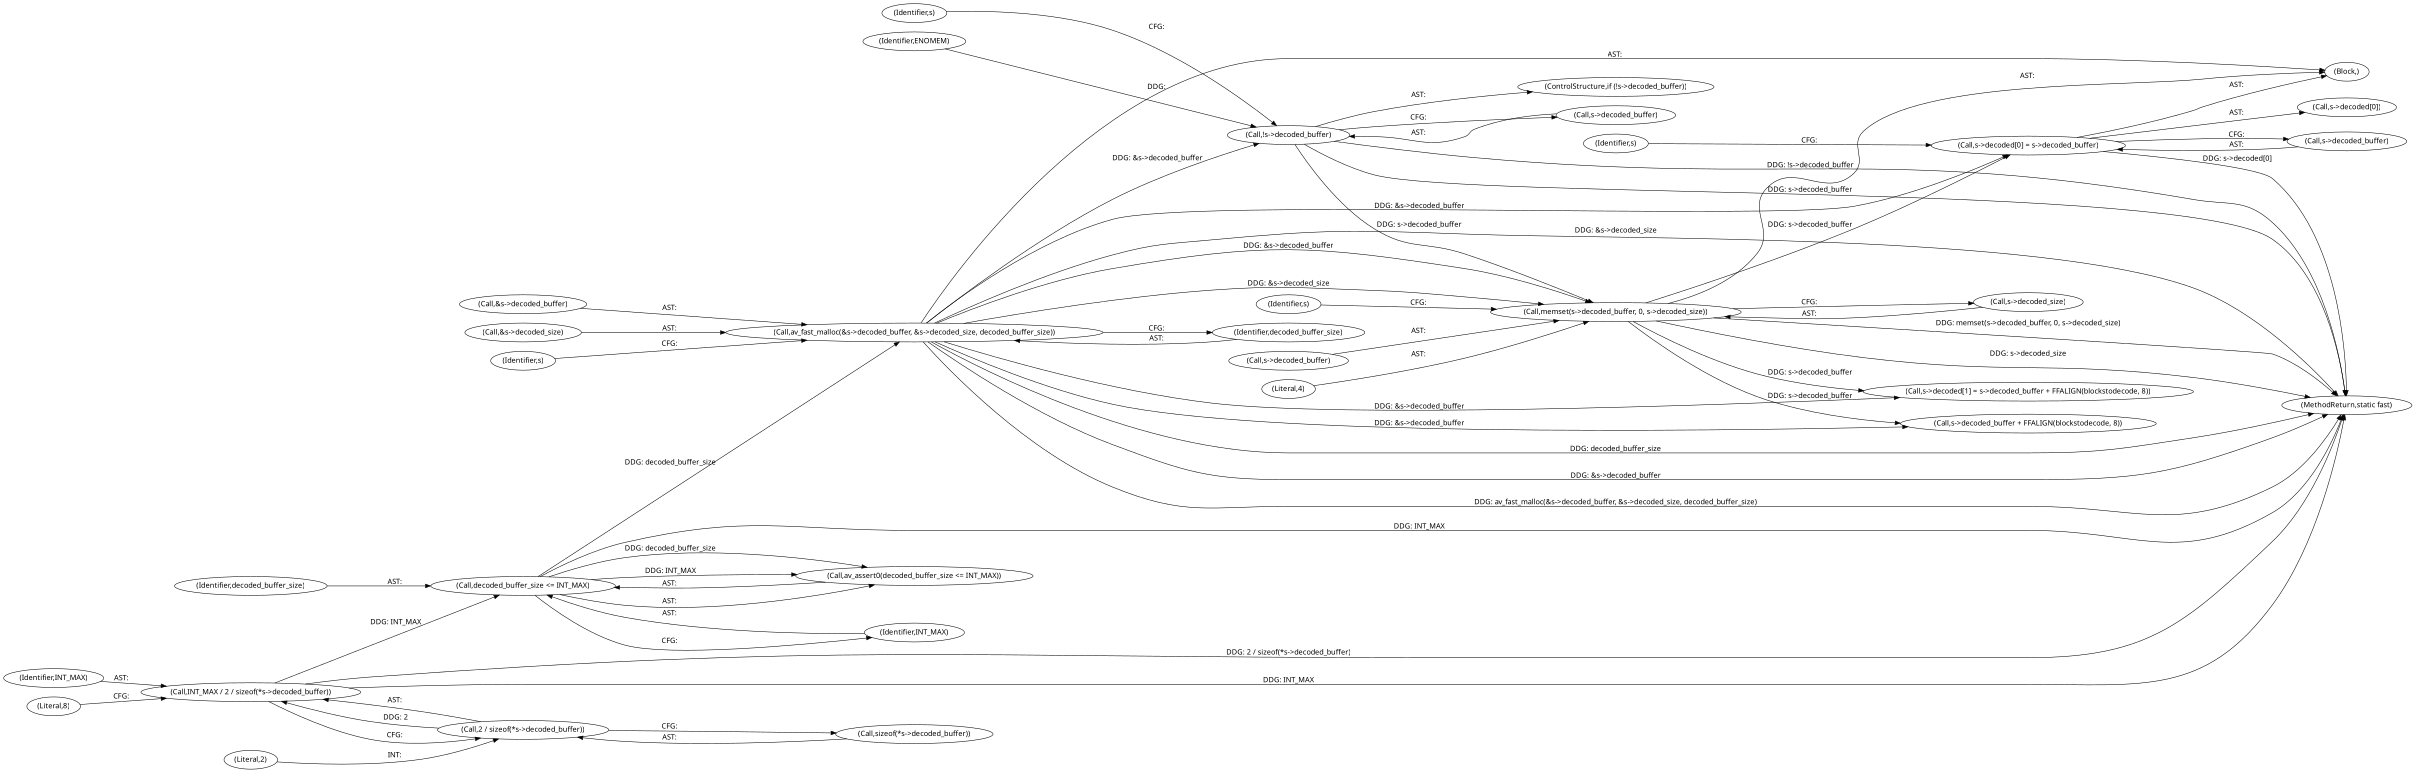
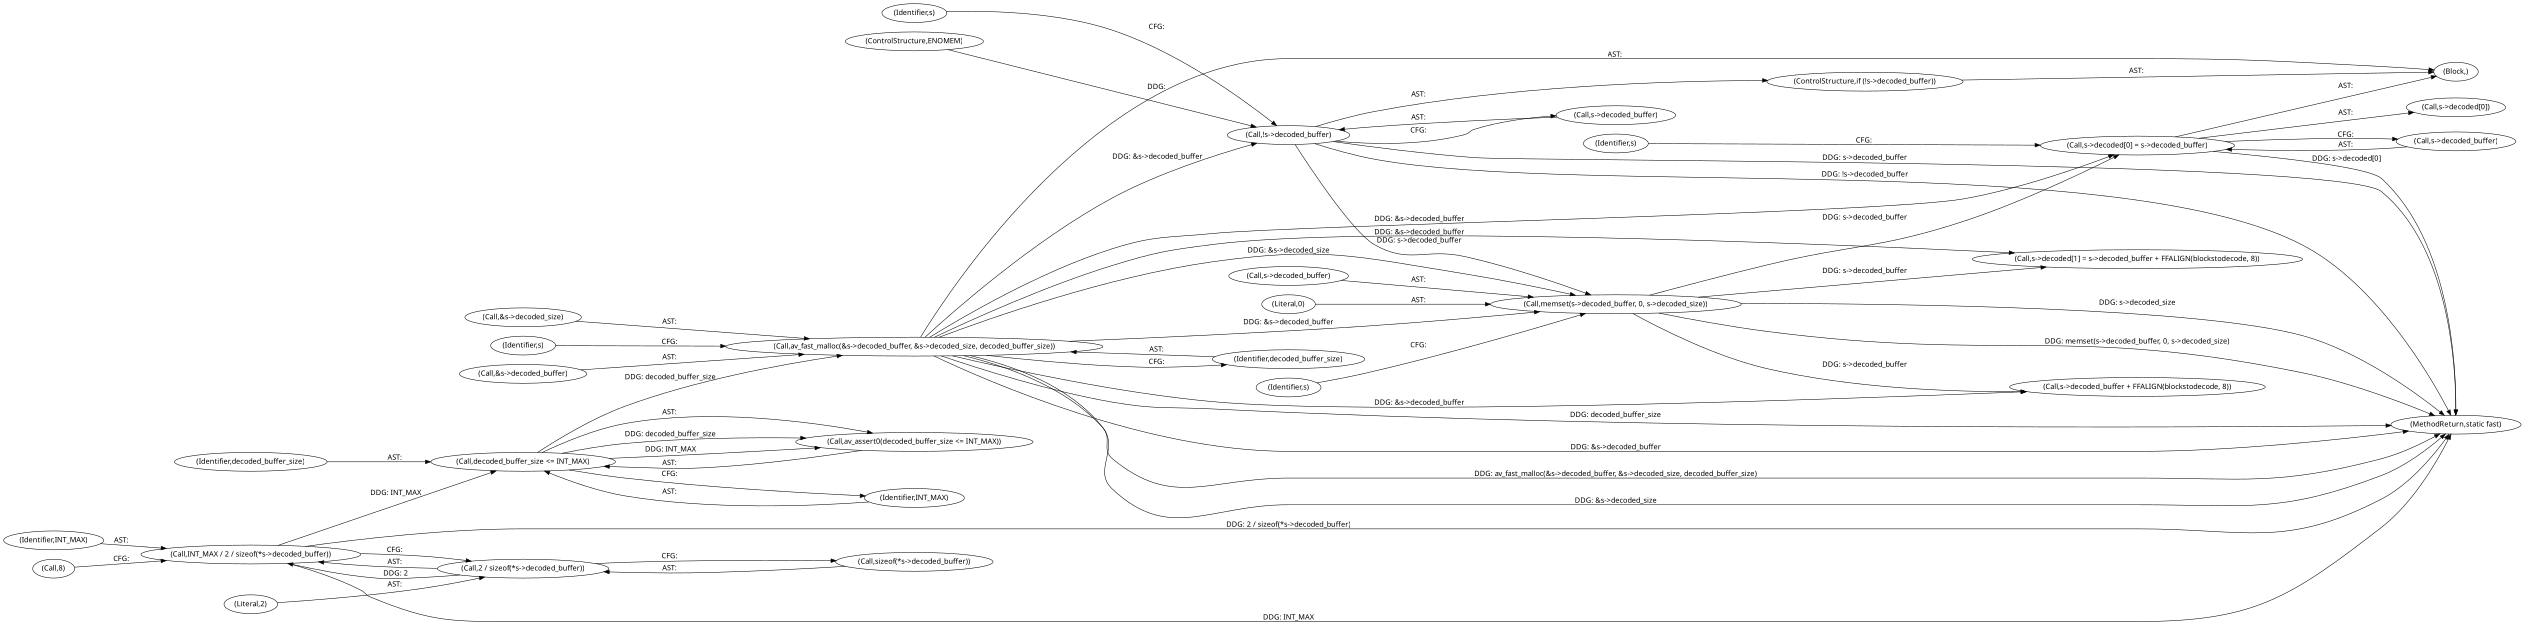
(914, 41) -> (914, 41)
(1933, 102) -> (2195, 76)
(2028, 302) -> none
(1289, 389) -> (1289, 304)
(1464, 530) -> none
(54, 706) -> (54, 569)
(396, 755) -> (396, 585)
